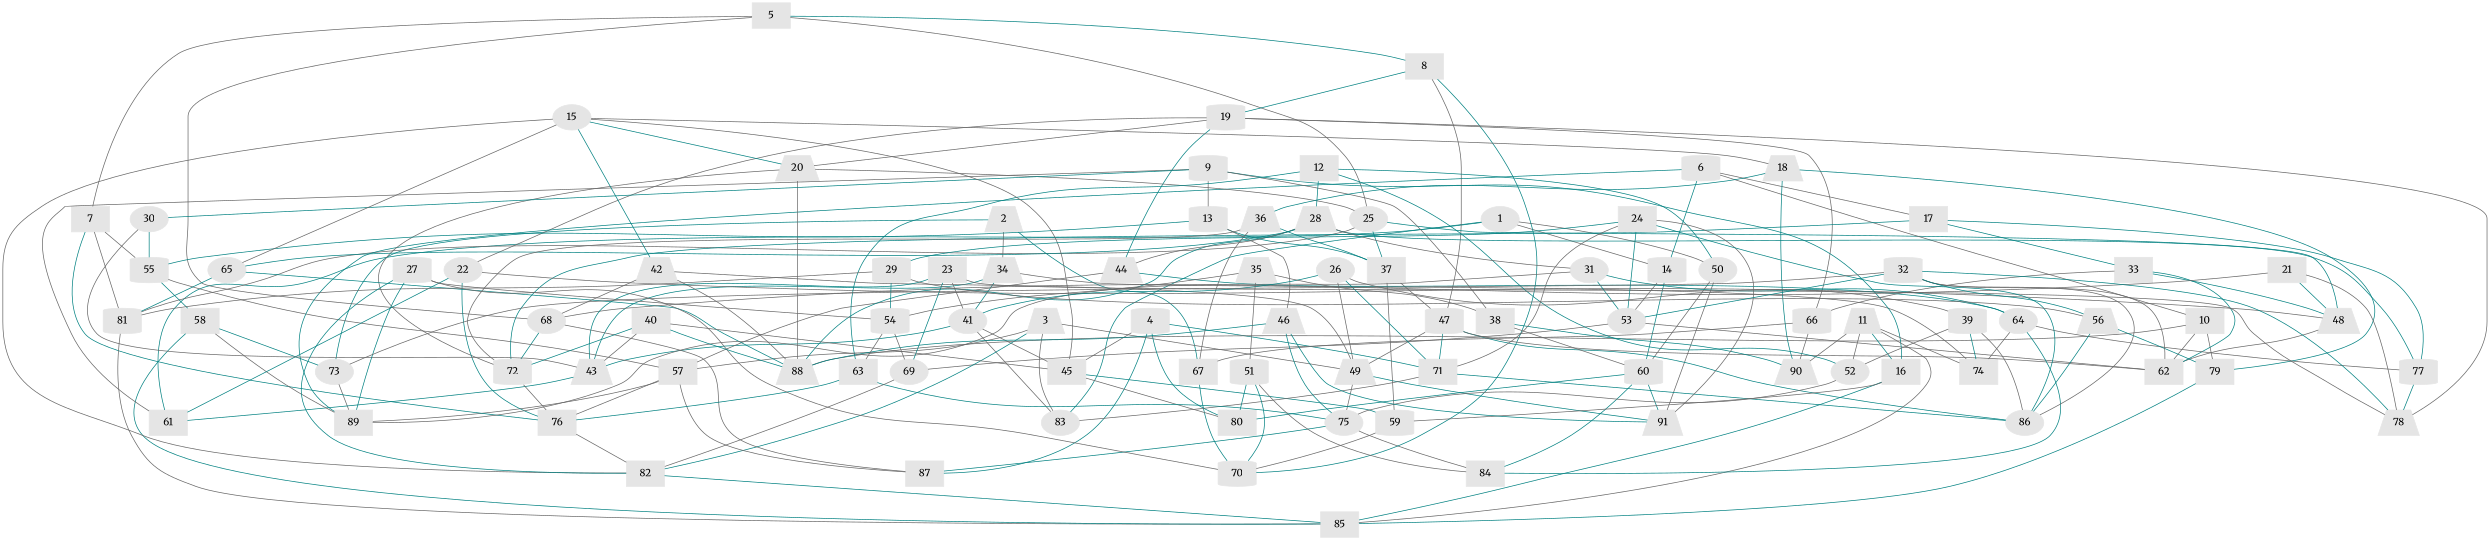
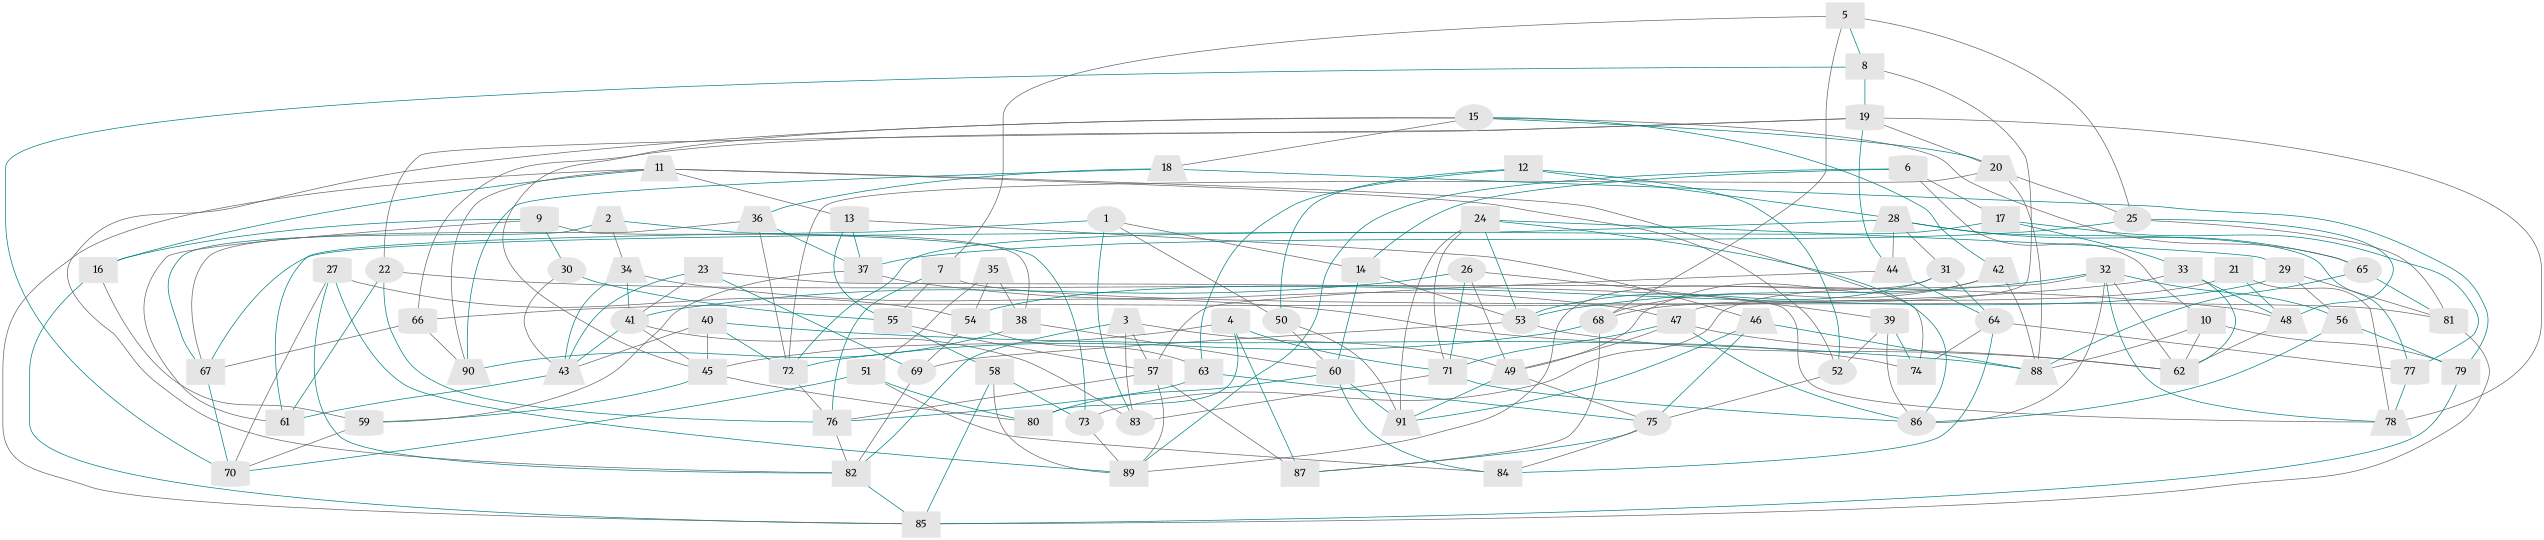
(1208, 194) -> (753, 193)
(1169, 264) -> (1021, 234)
